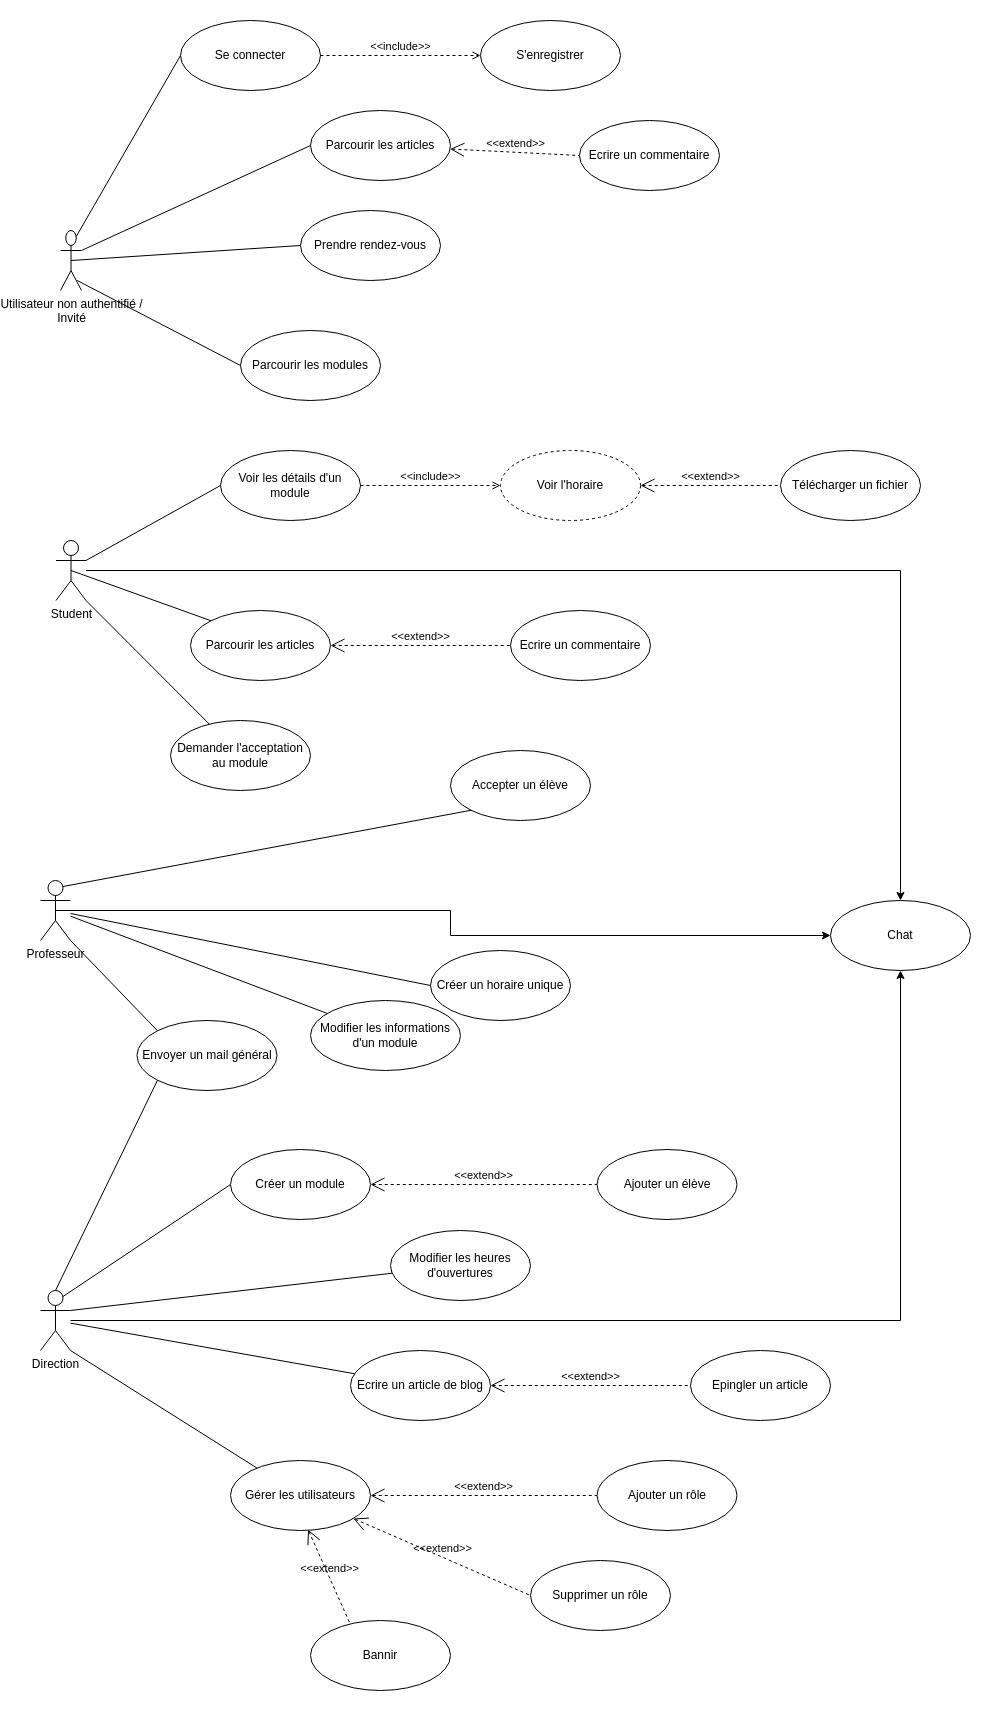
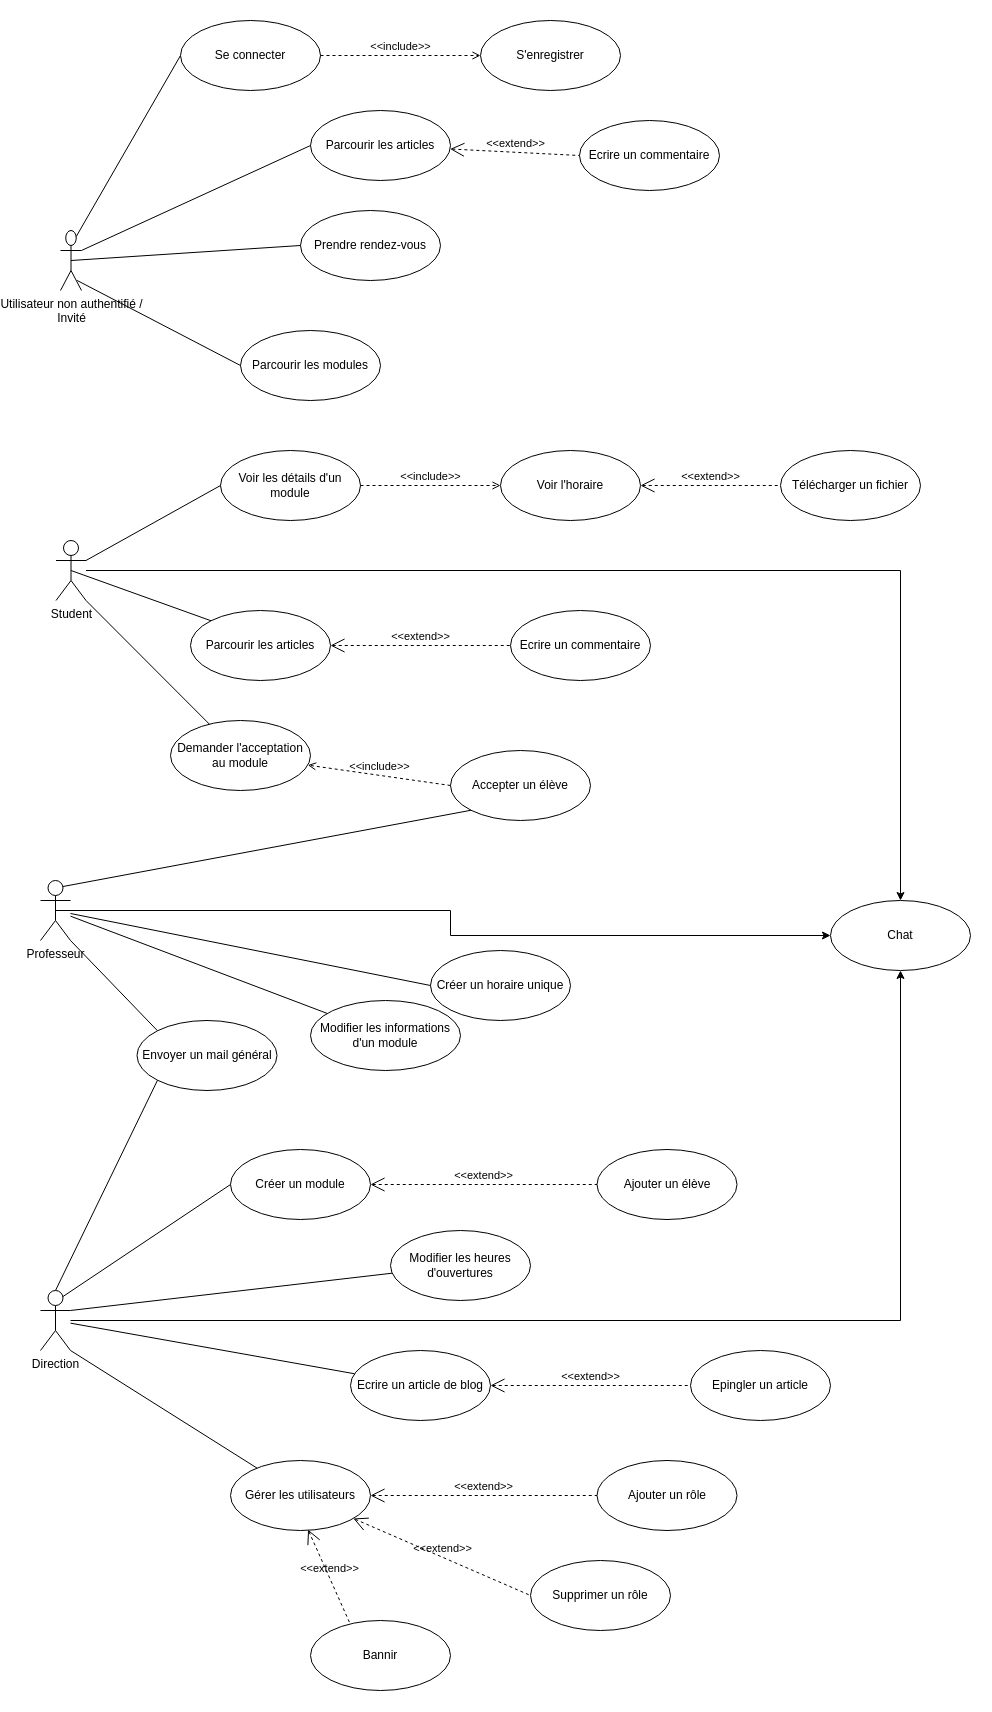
(571, 486) -> (571, 486)
none -> (381, 776)
